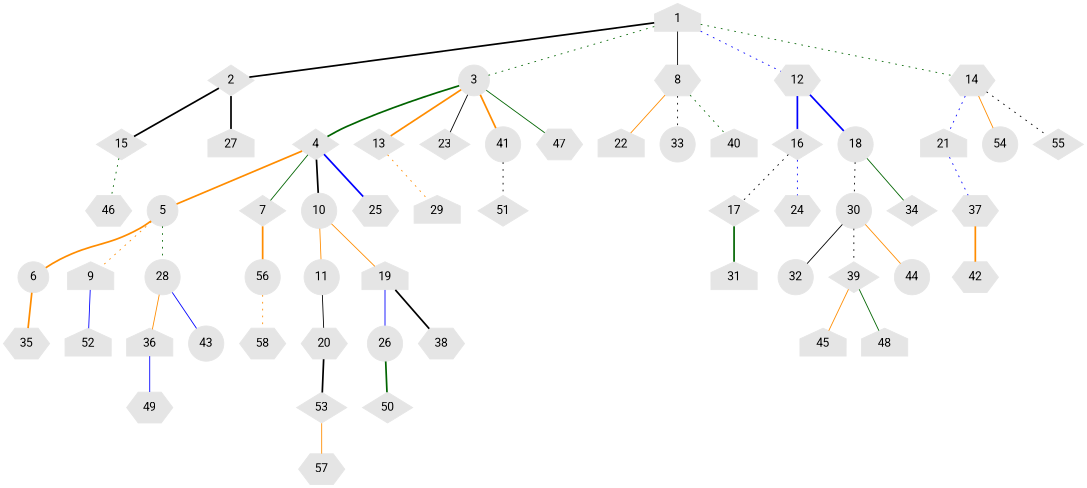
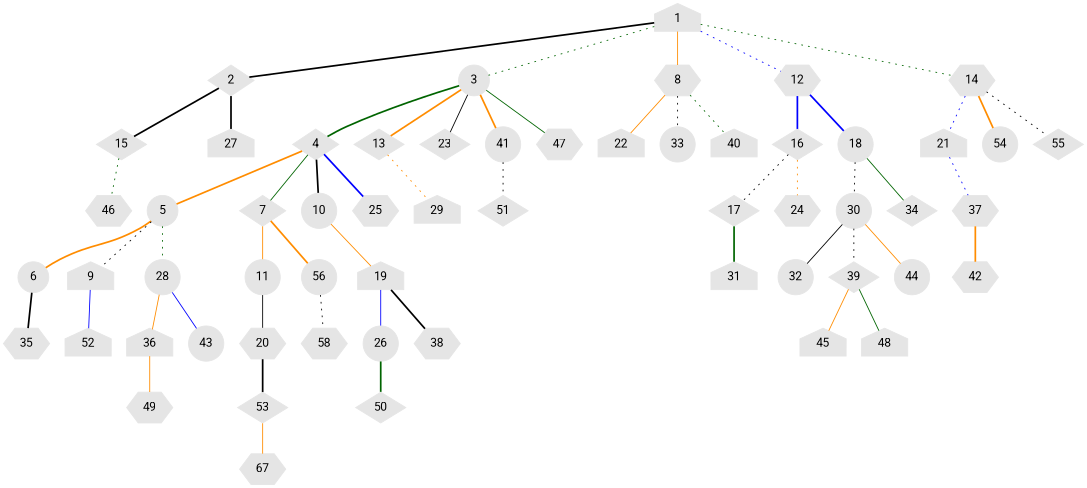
(678, 48) -> (678, 48)
(986, 112) -> (986, 112)
(797, 178) -> (797, 178)
(126, 244) -> (126, 244)
(320, 244) -> (263, 243)
(30, 310) -> (30, 310)
(263, 311) -> (322, 311)
(150, 374) -> (150, 374)
(322, 469) -> (263, 469)
